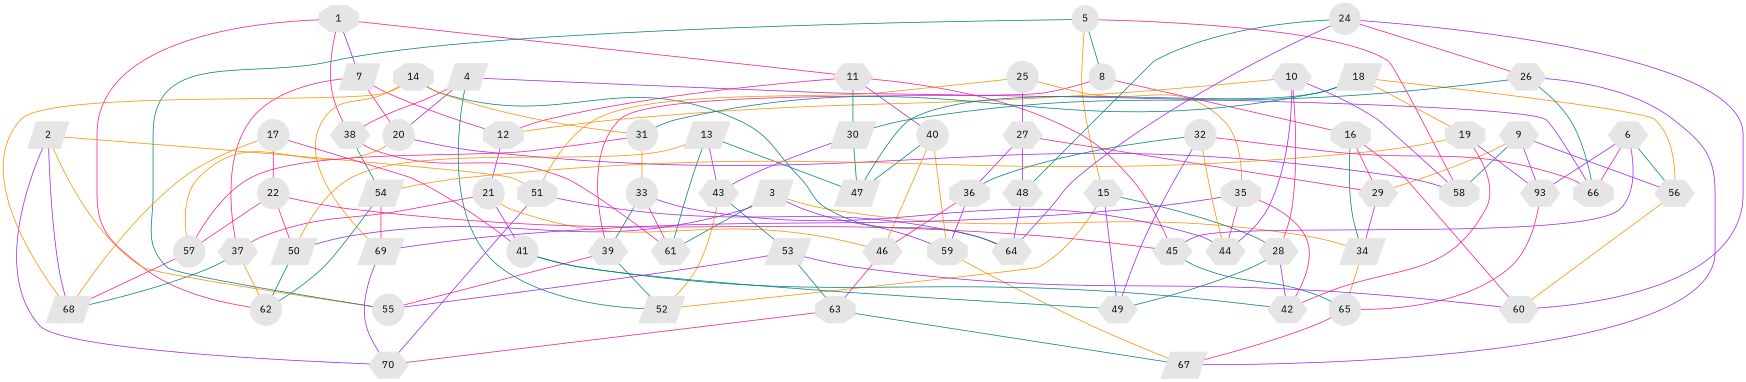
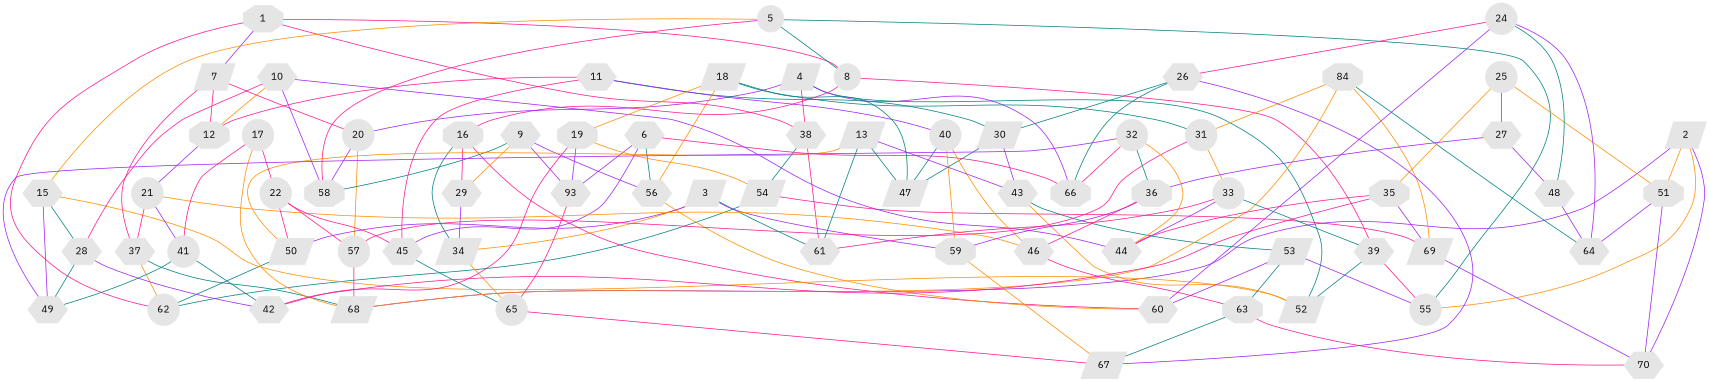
(597, 48) -> (563, 27)
(413, 77) -> (1343, 77)
(1224, 168) -> none
